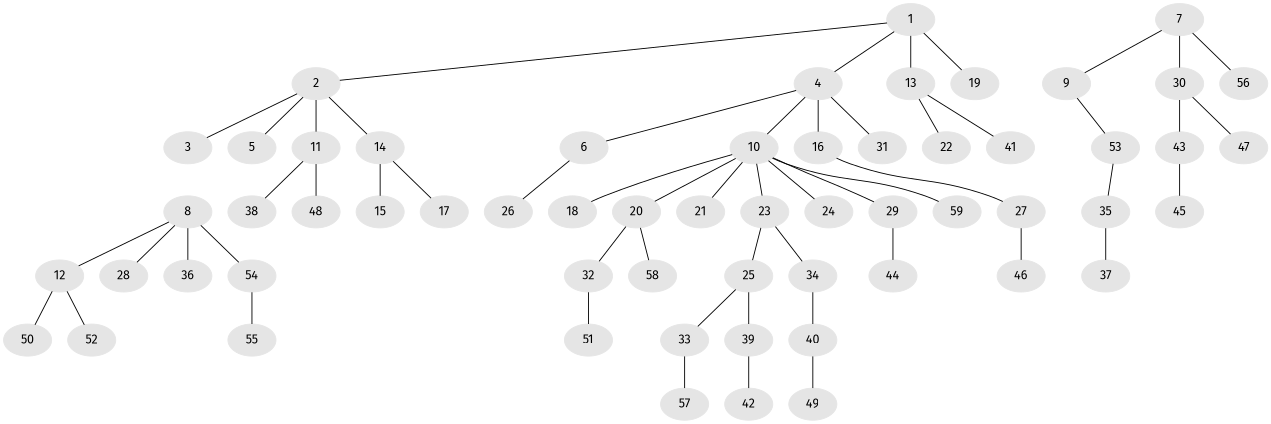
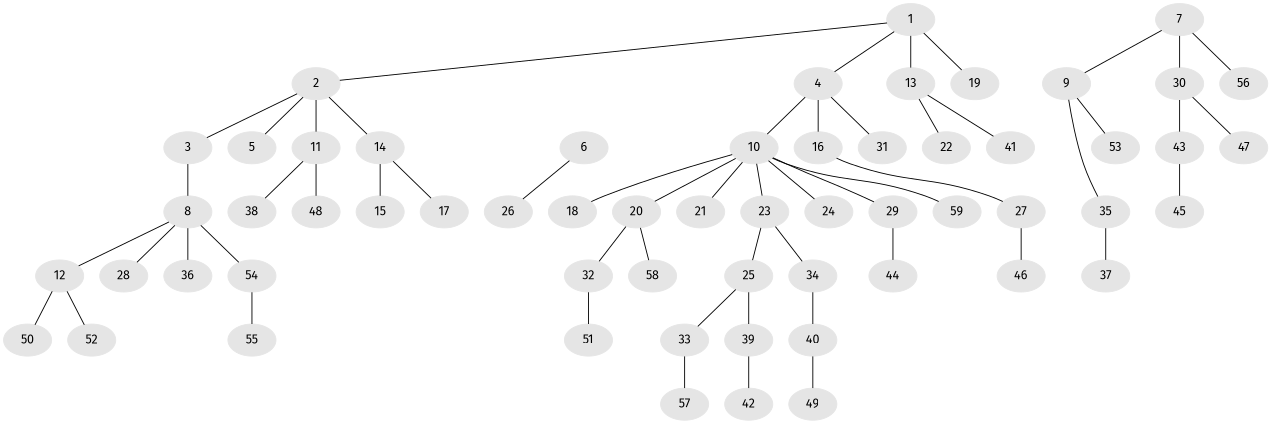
(701, 116) -> none
none -> (188, 180)
(1111, 180) -> (1079, 149)
